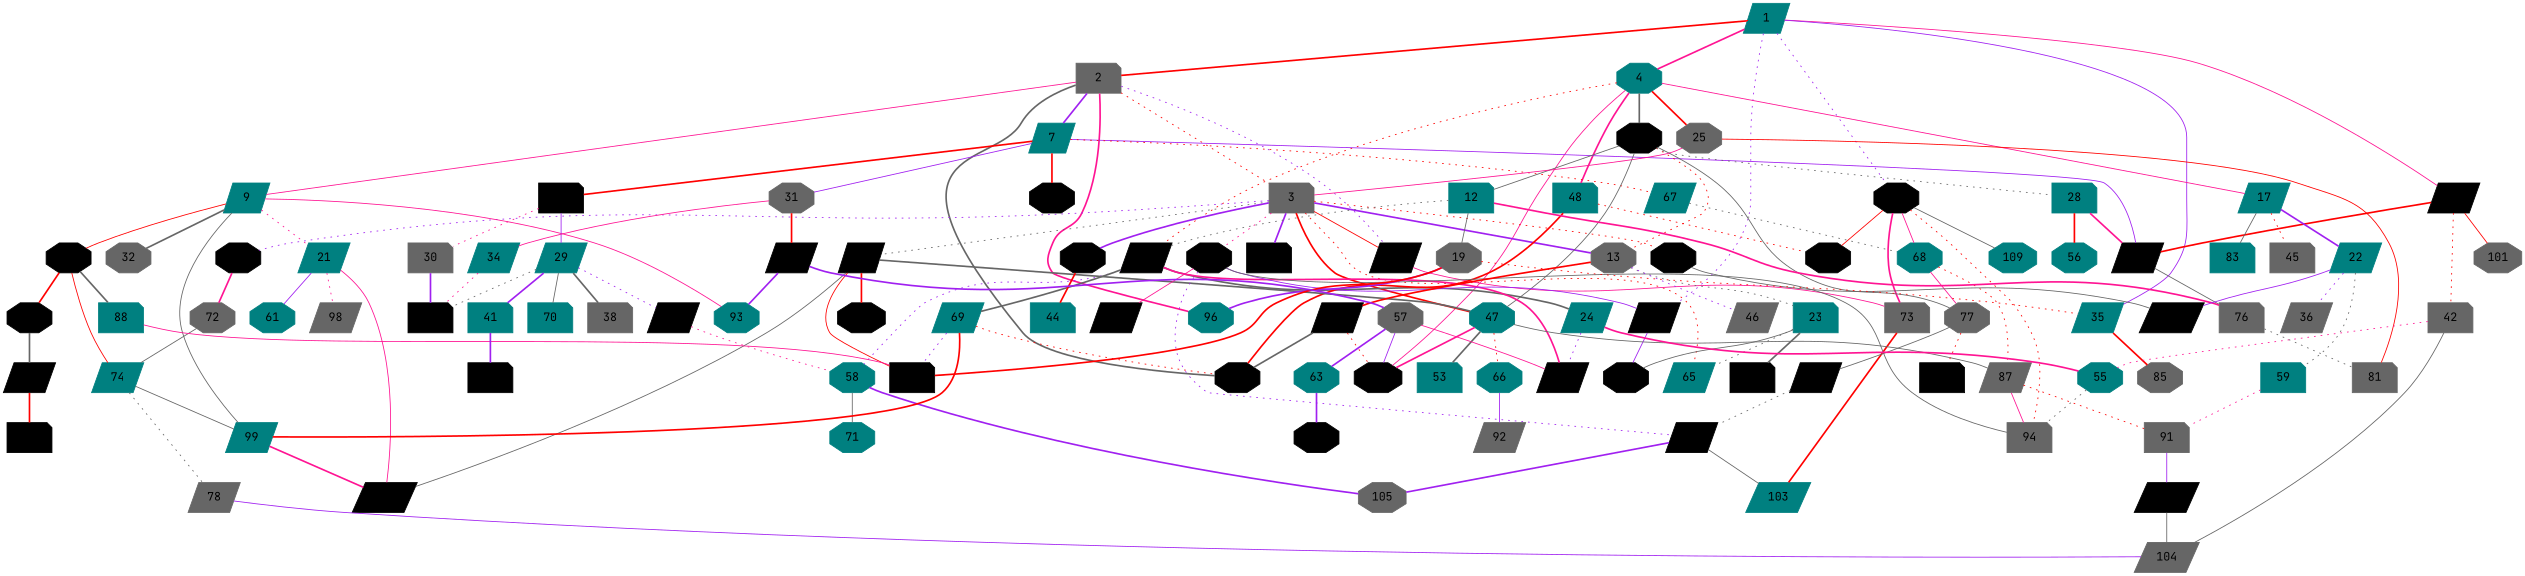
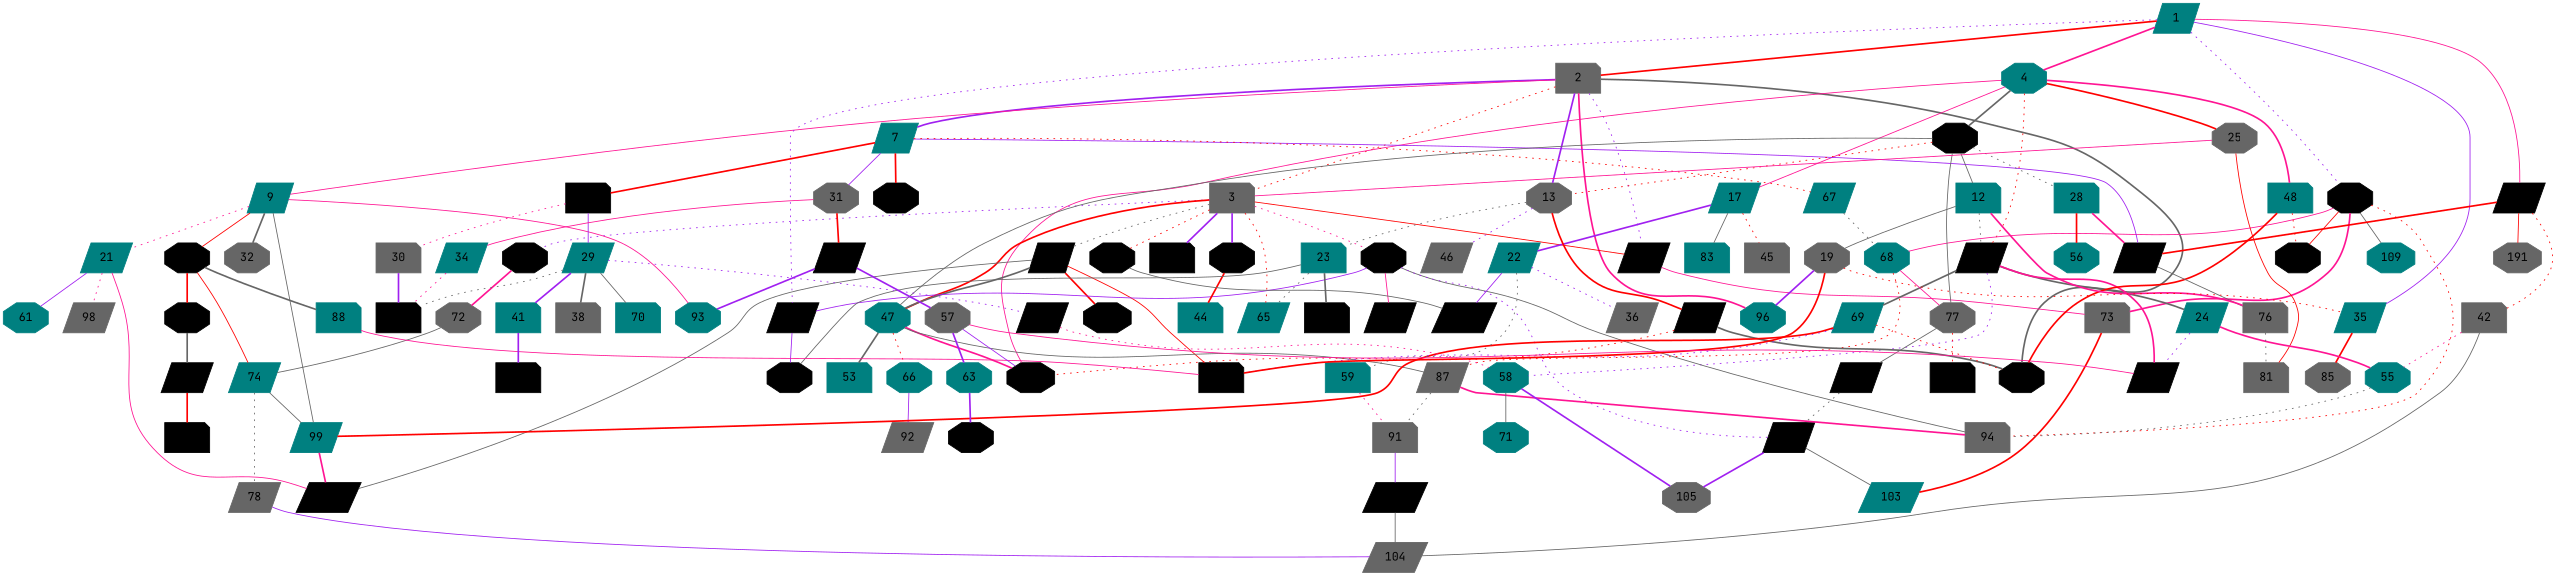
(1453, 228) -> (1564, 138)
(2498, 258) -> (2517, 258)
(2084, 407) -> (1419, 408)
(2017, 408) -> (1712, 413)
